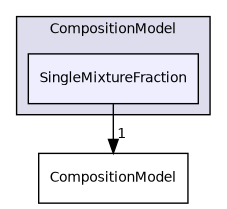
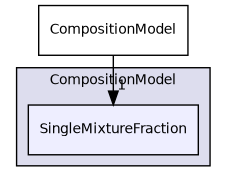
(113, 124) -> (113, 76)
